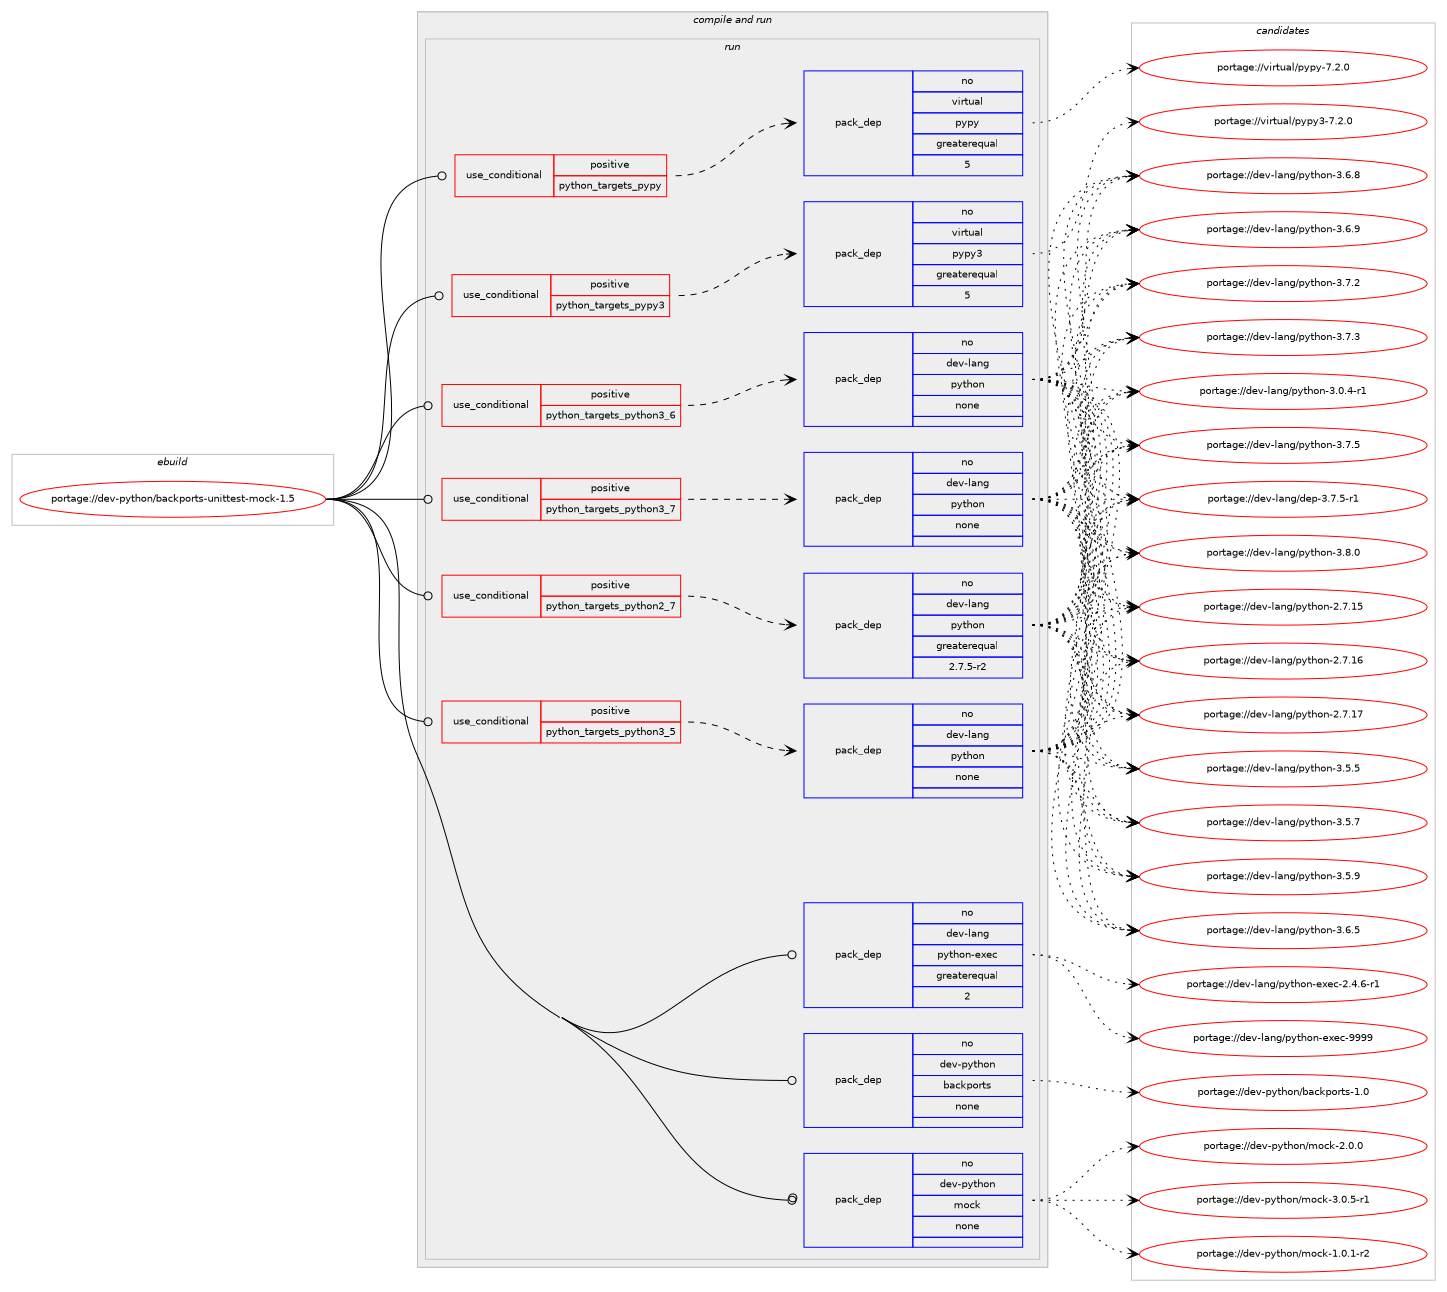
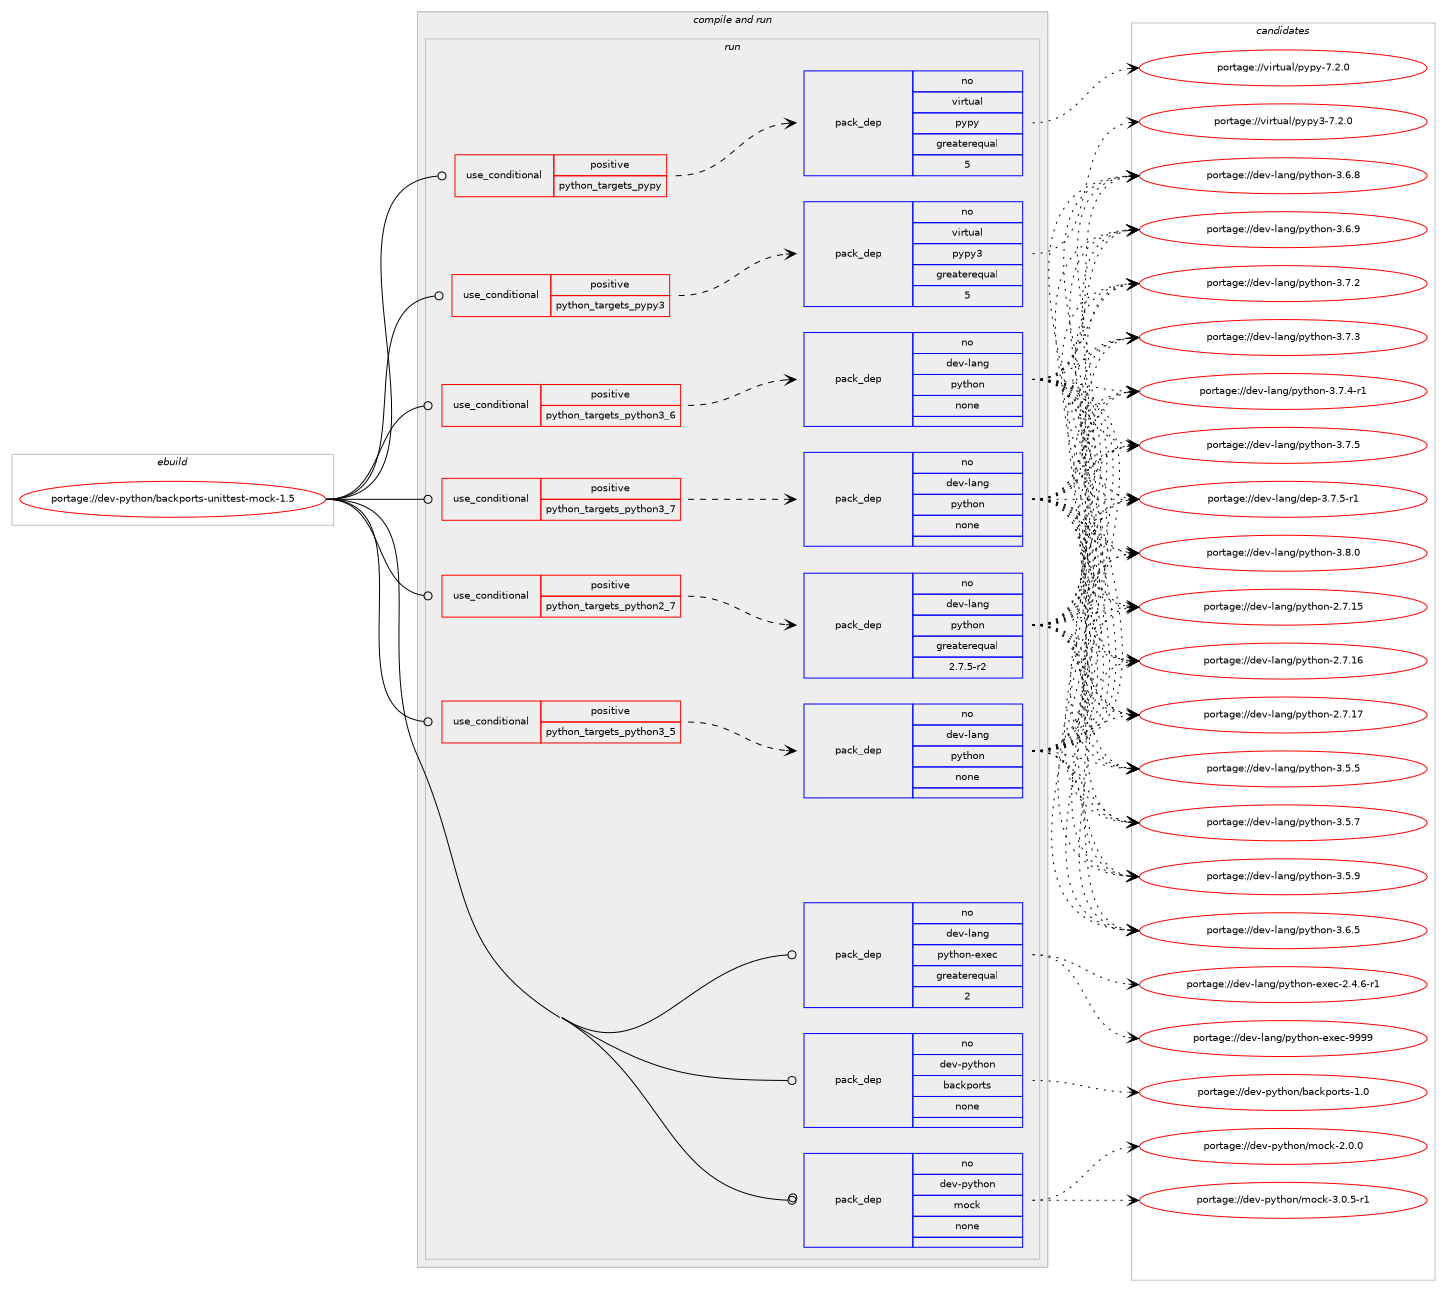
(1283, 391) -> (1283, 391)
(1283, 1254) -> none
